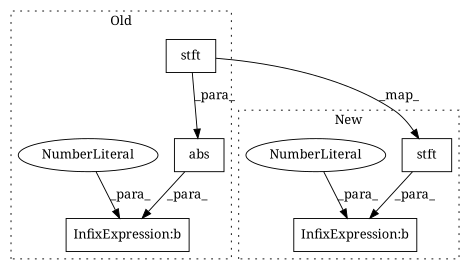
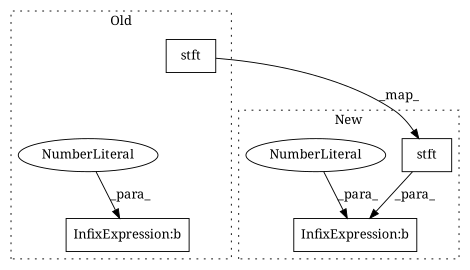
(199, 155) -> none
